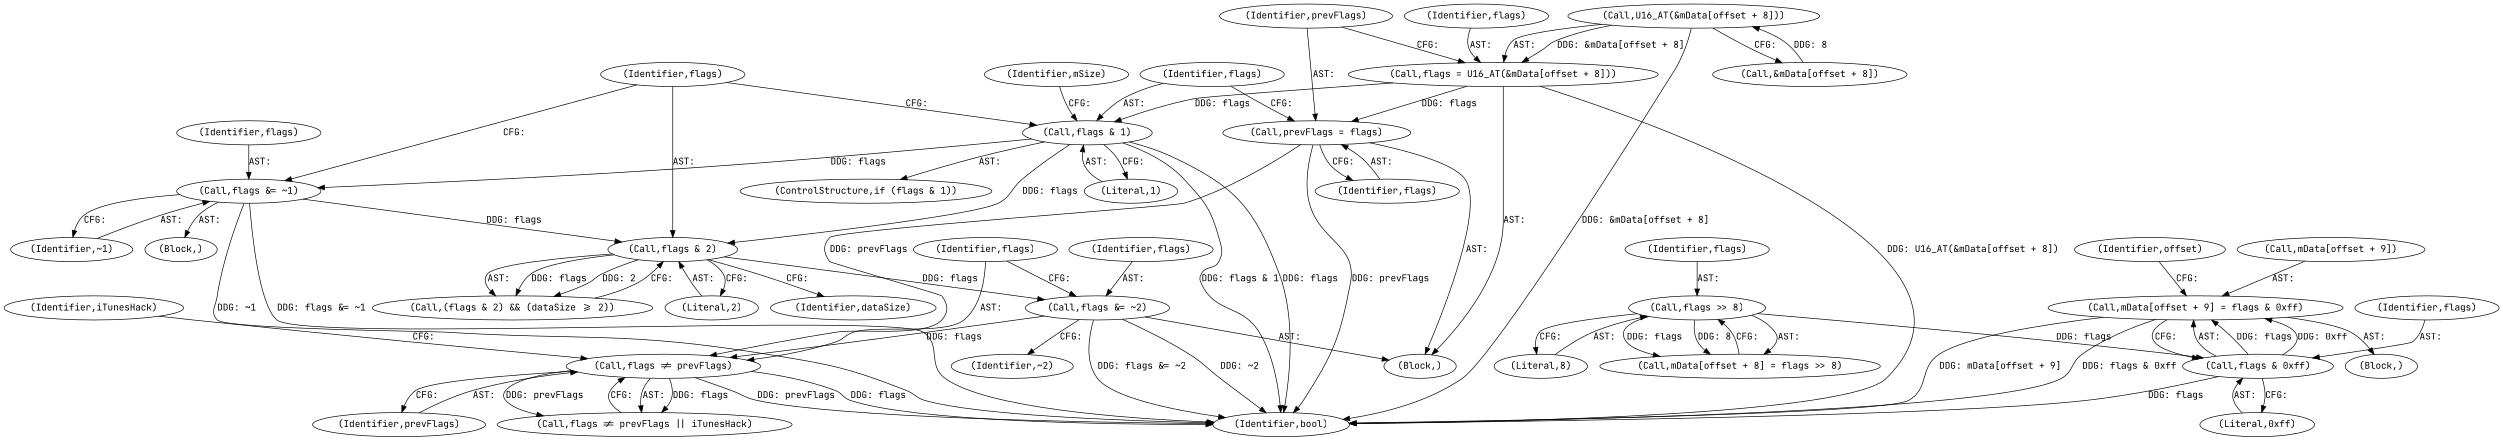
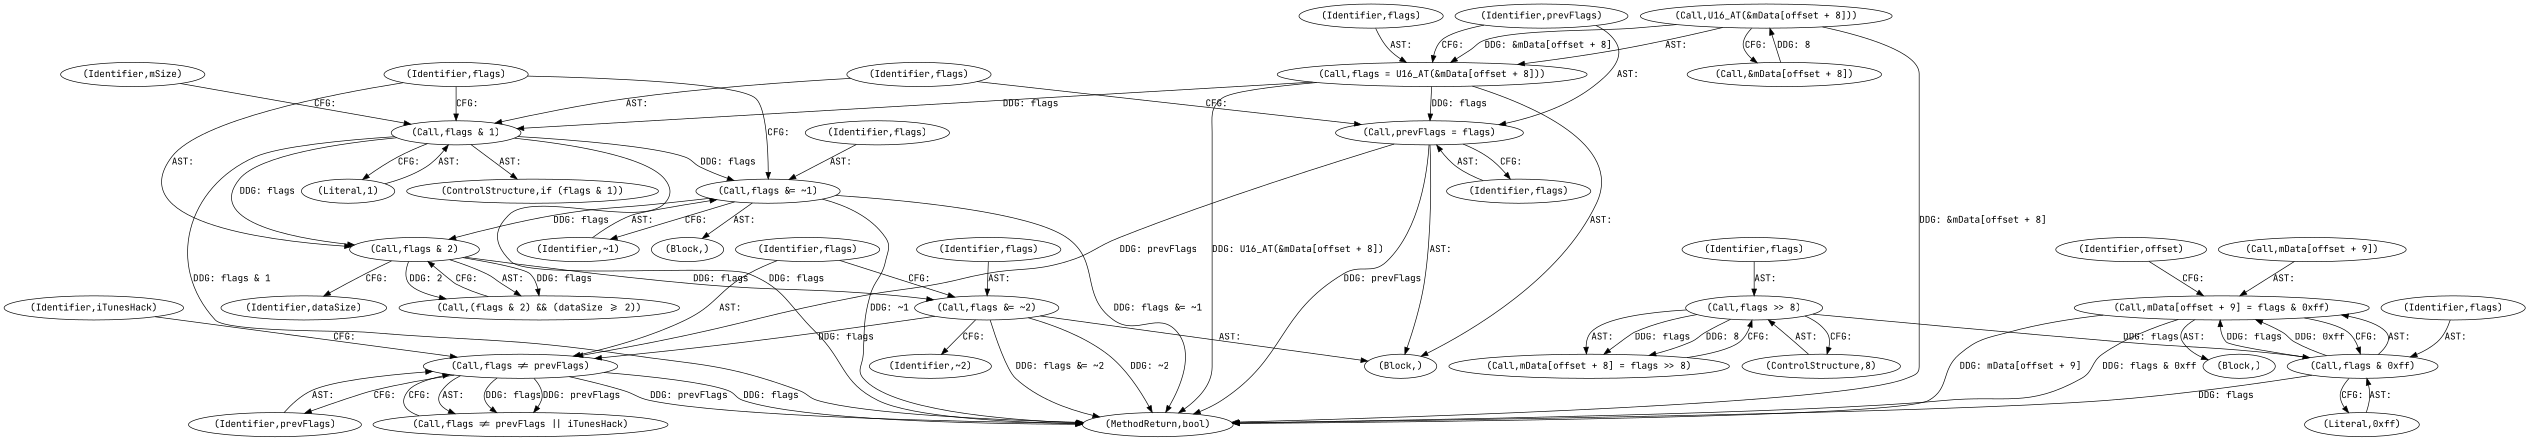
(712, 308) -> none
(1541, 366) -> (1821, 366)
(1281, 425) -> (1158, 425)
